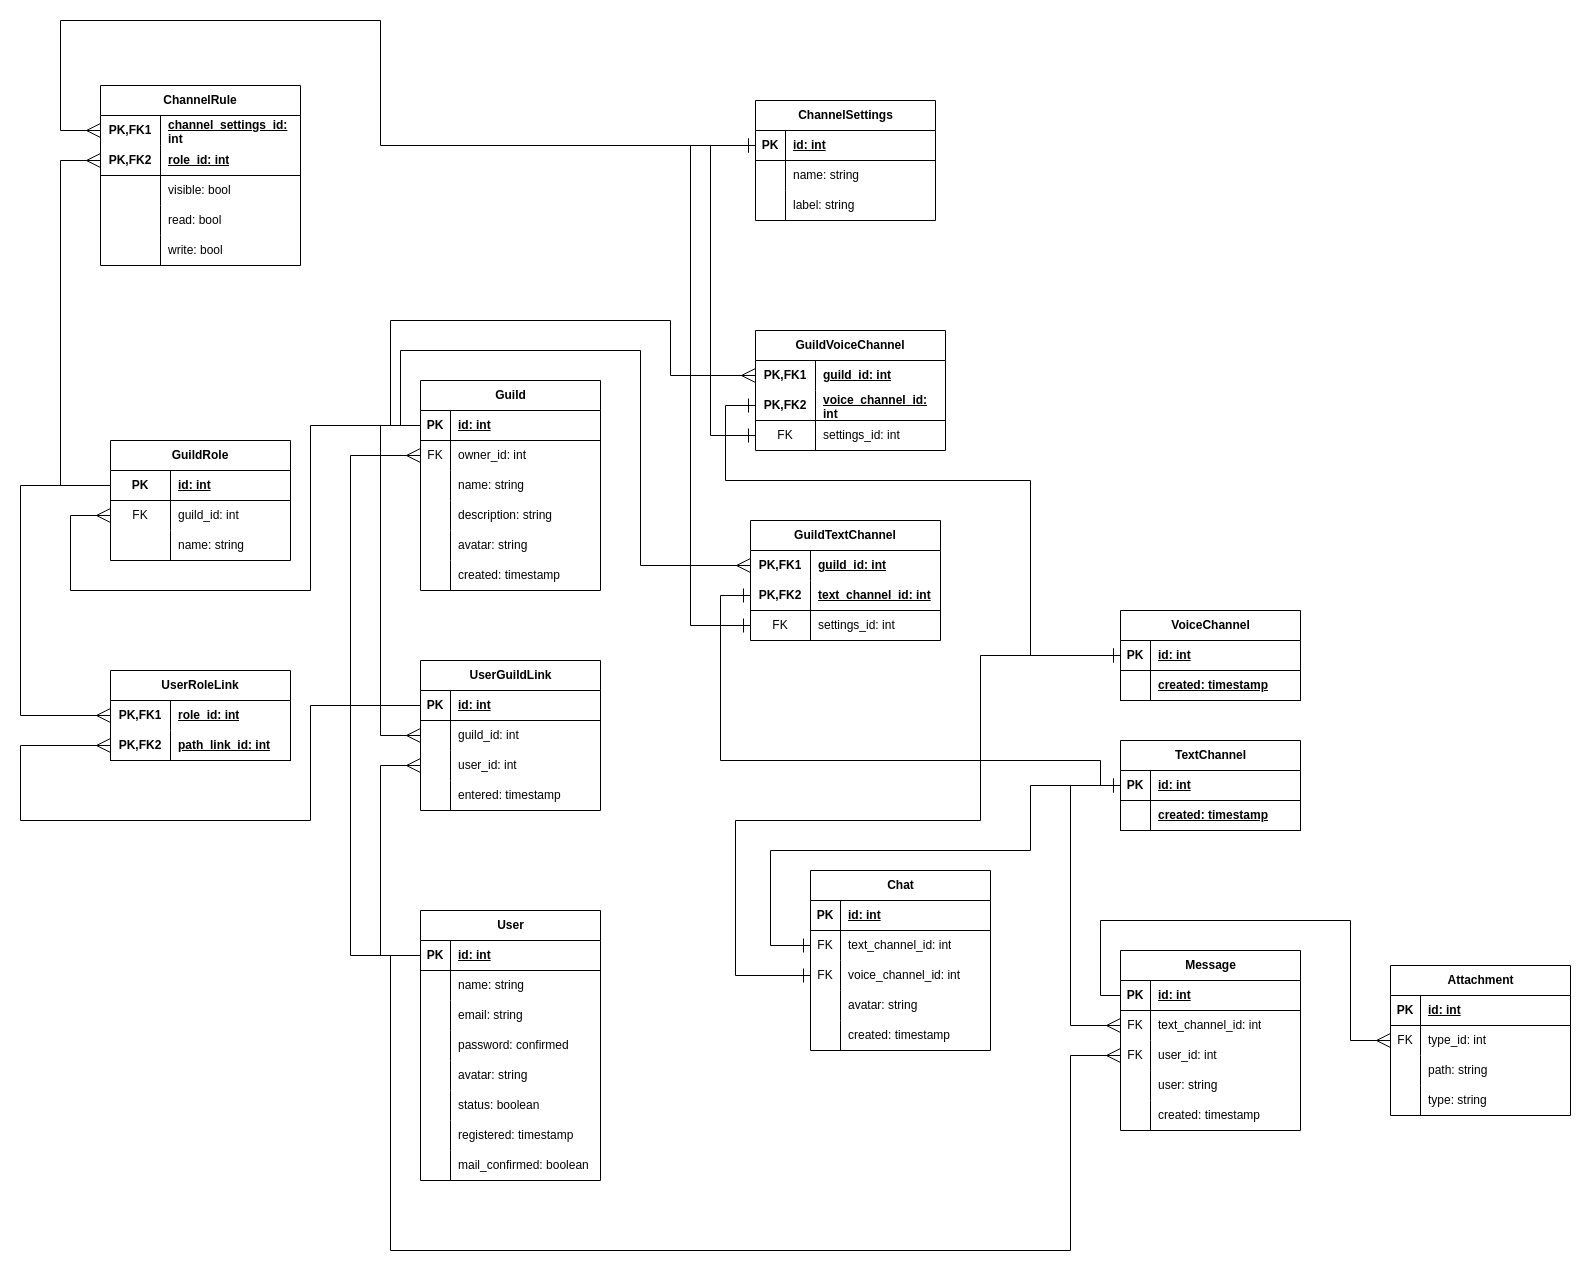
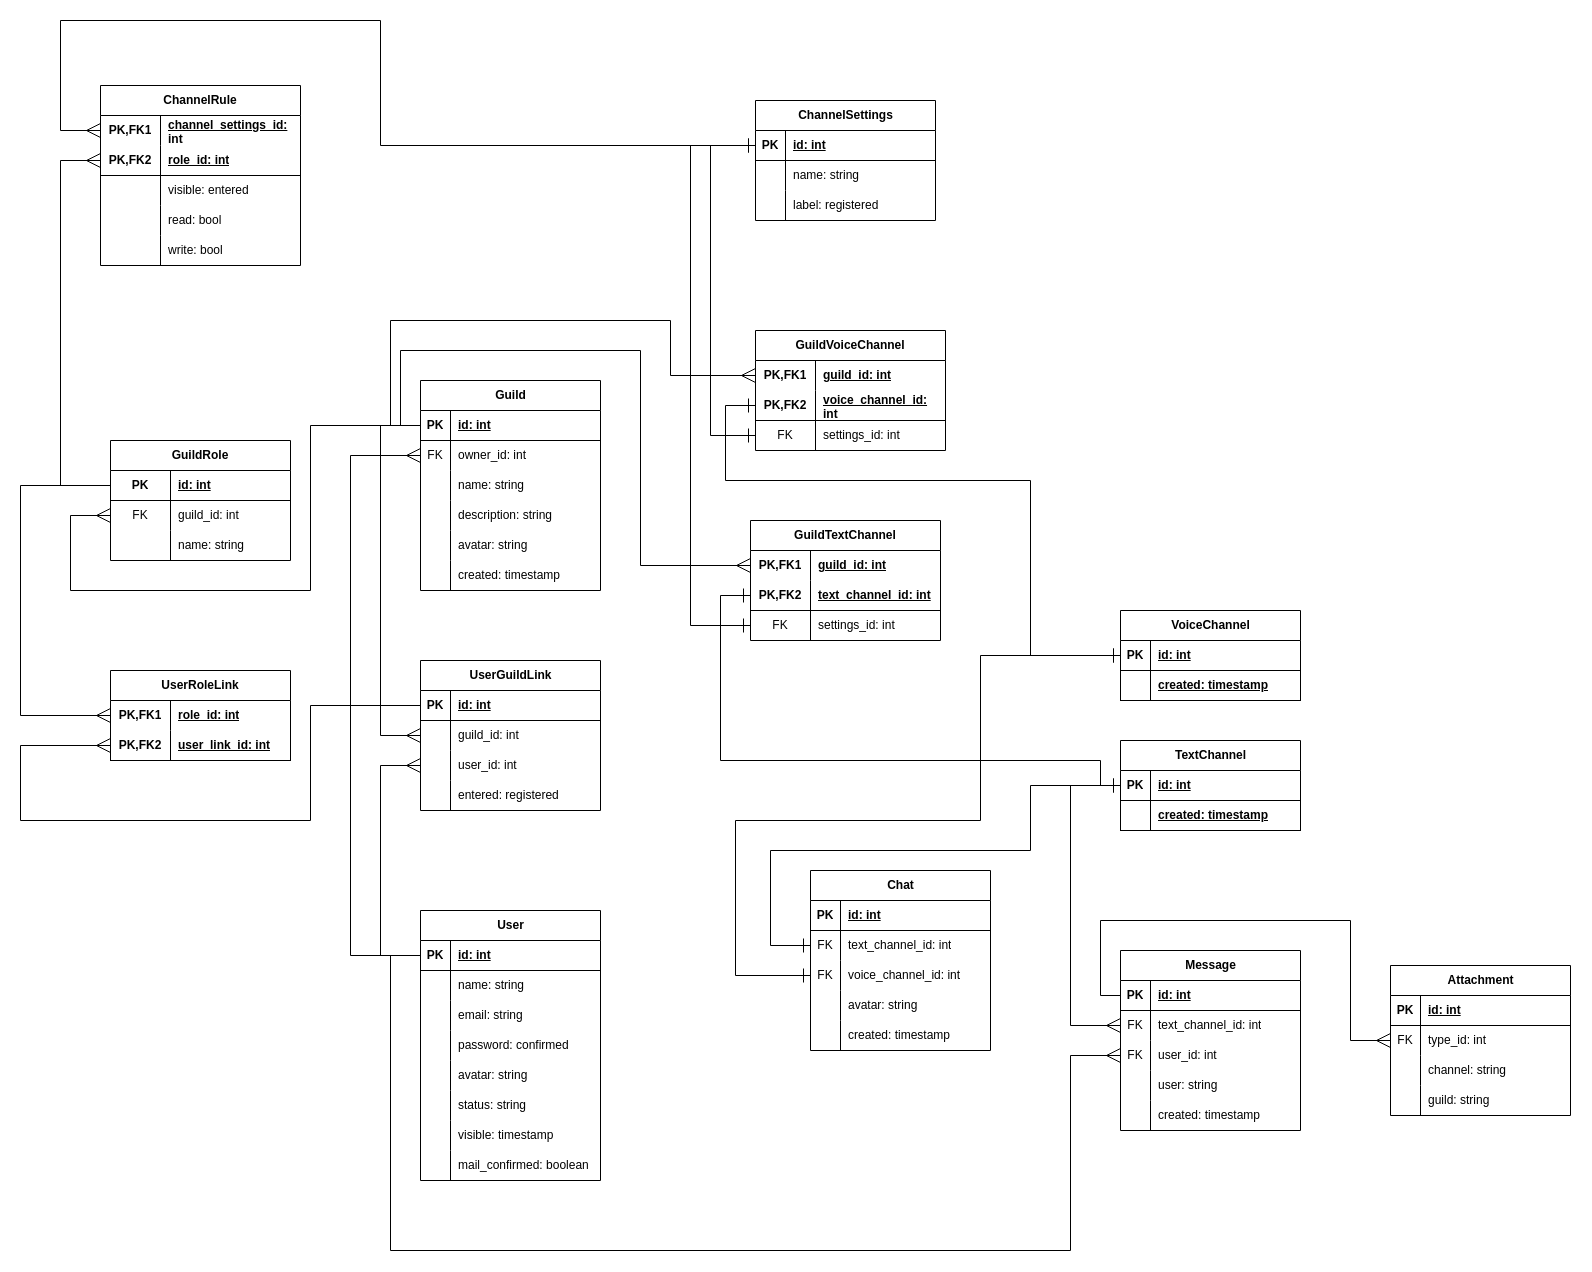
(203, 191) -> (214, 191)
(829, 206) -> (843, 206)
(226, 746) -> (226, 746)
(514, 796) -> (518, 796)
(1464, 1071) -> (1473, 1071)
(1464, 1101) -> (1464, 1101)
(504, 1106) -> (501, 1106)
(523, 1136) -> (510, 1136)
